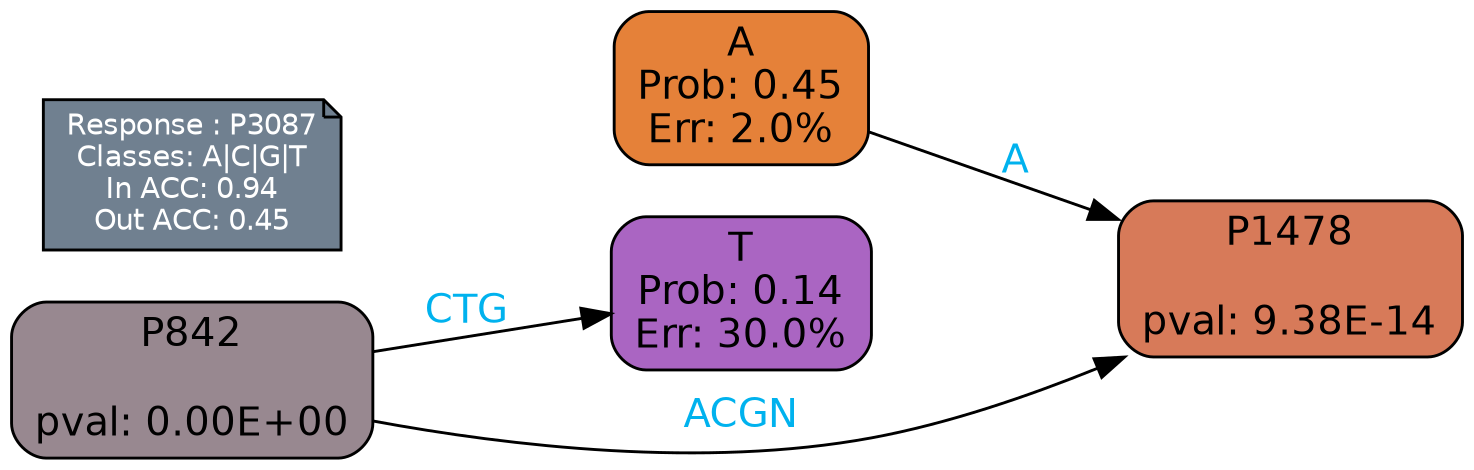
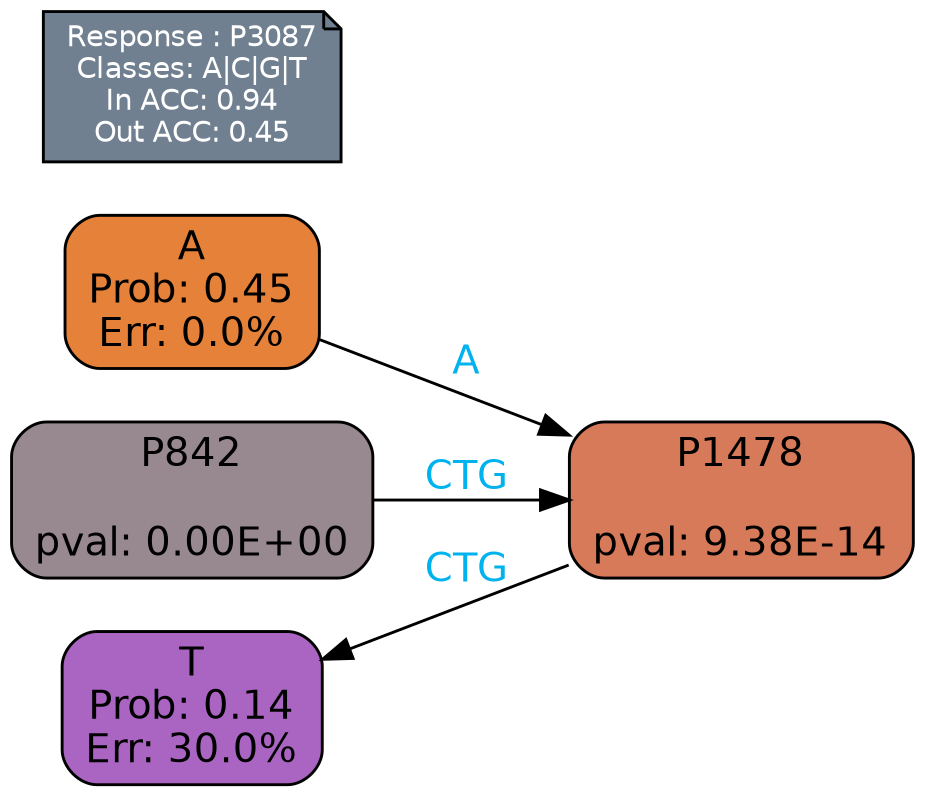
(741, 88) -> (192, 292)
(477, 335) -> (459, 607)
(741, 416) -> (467, 478)
